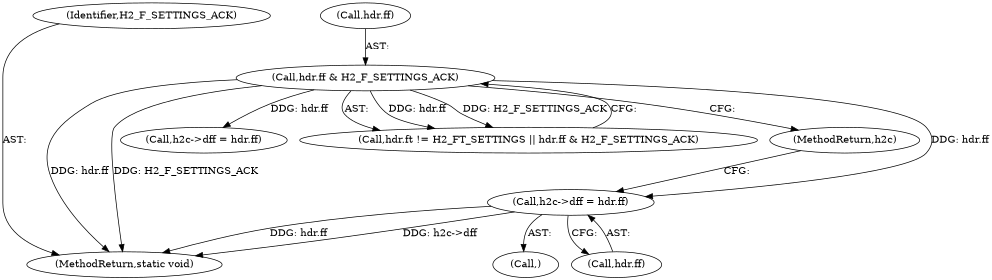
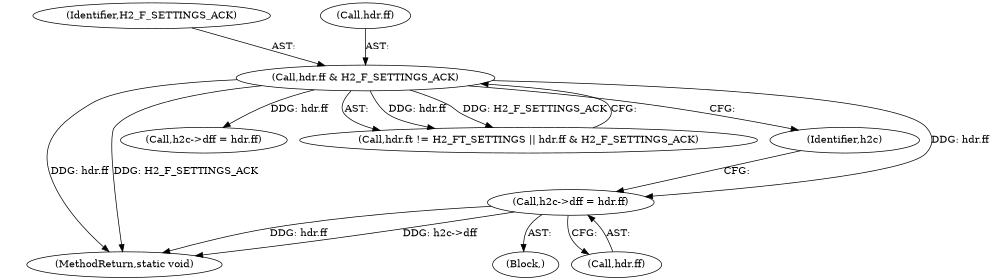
(3, 136) -> (255, 46)
(845, 140) -> (845, 140)
(526, 265) -> (526, 265)
